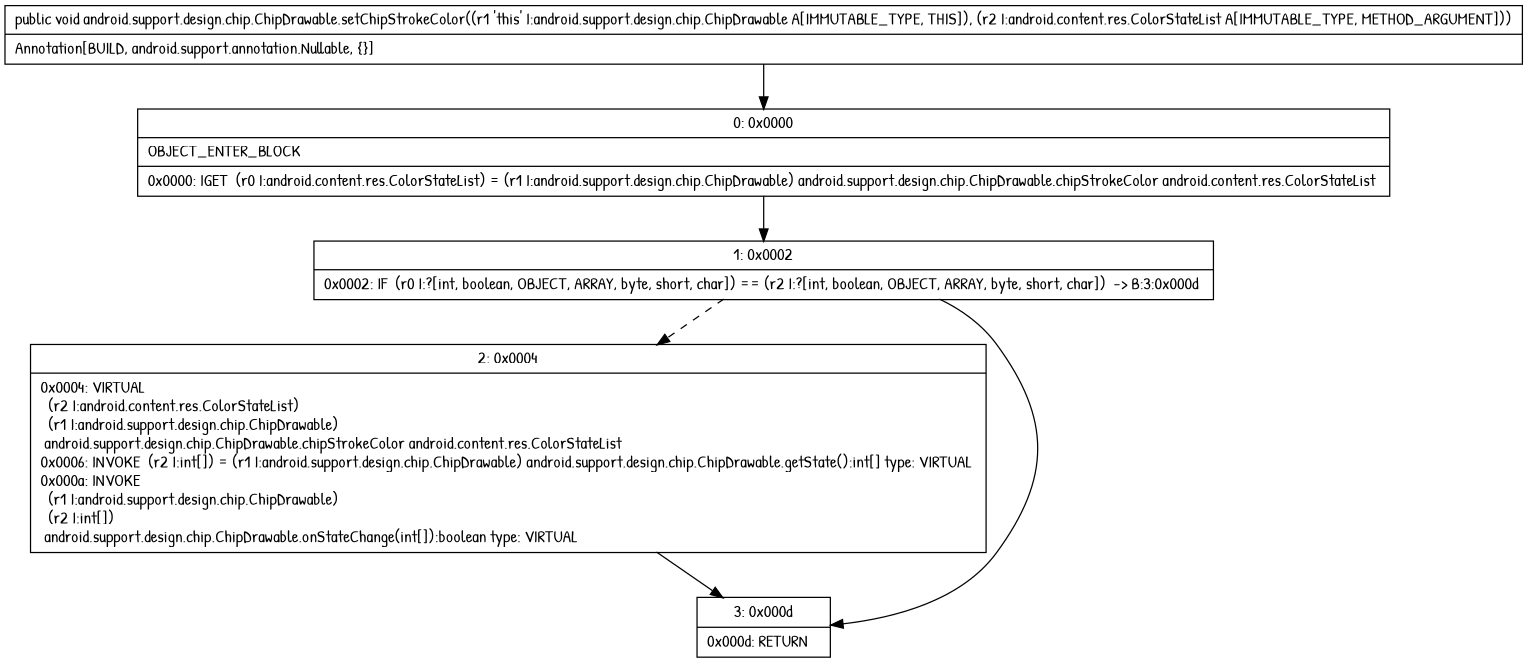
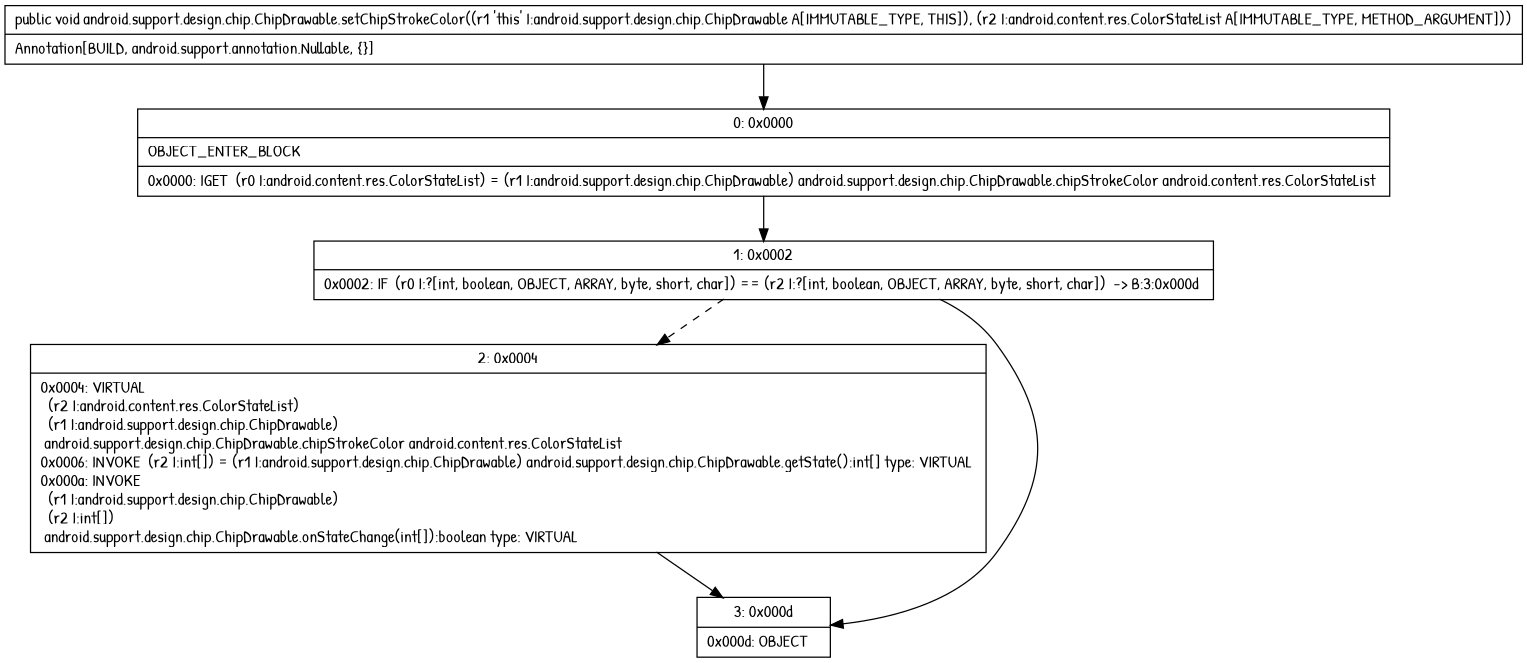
(764, 642) -> (764, 642)
